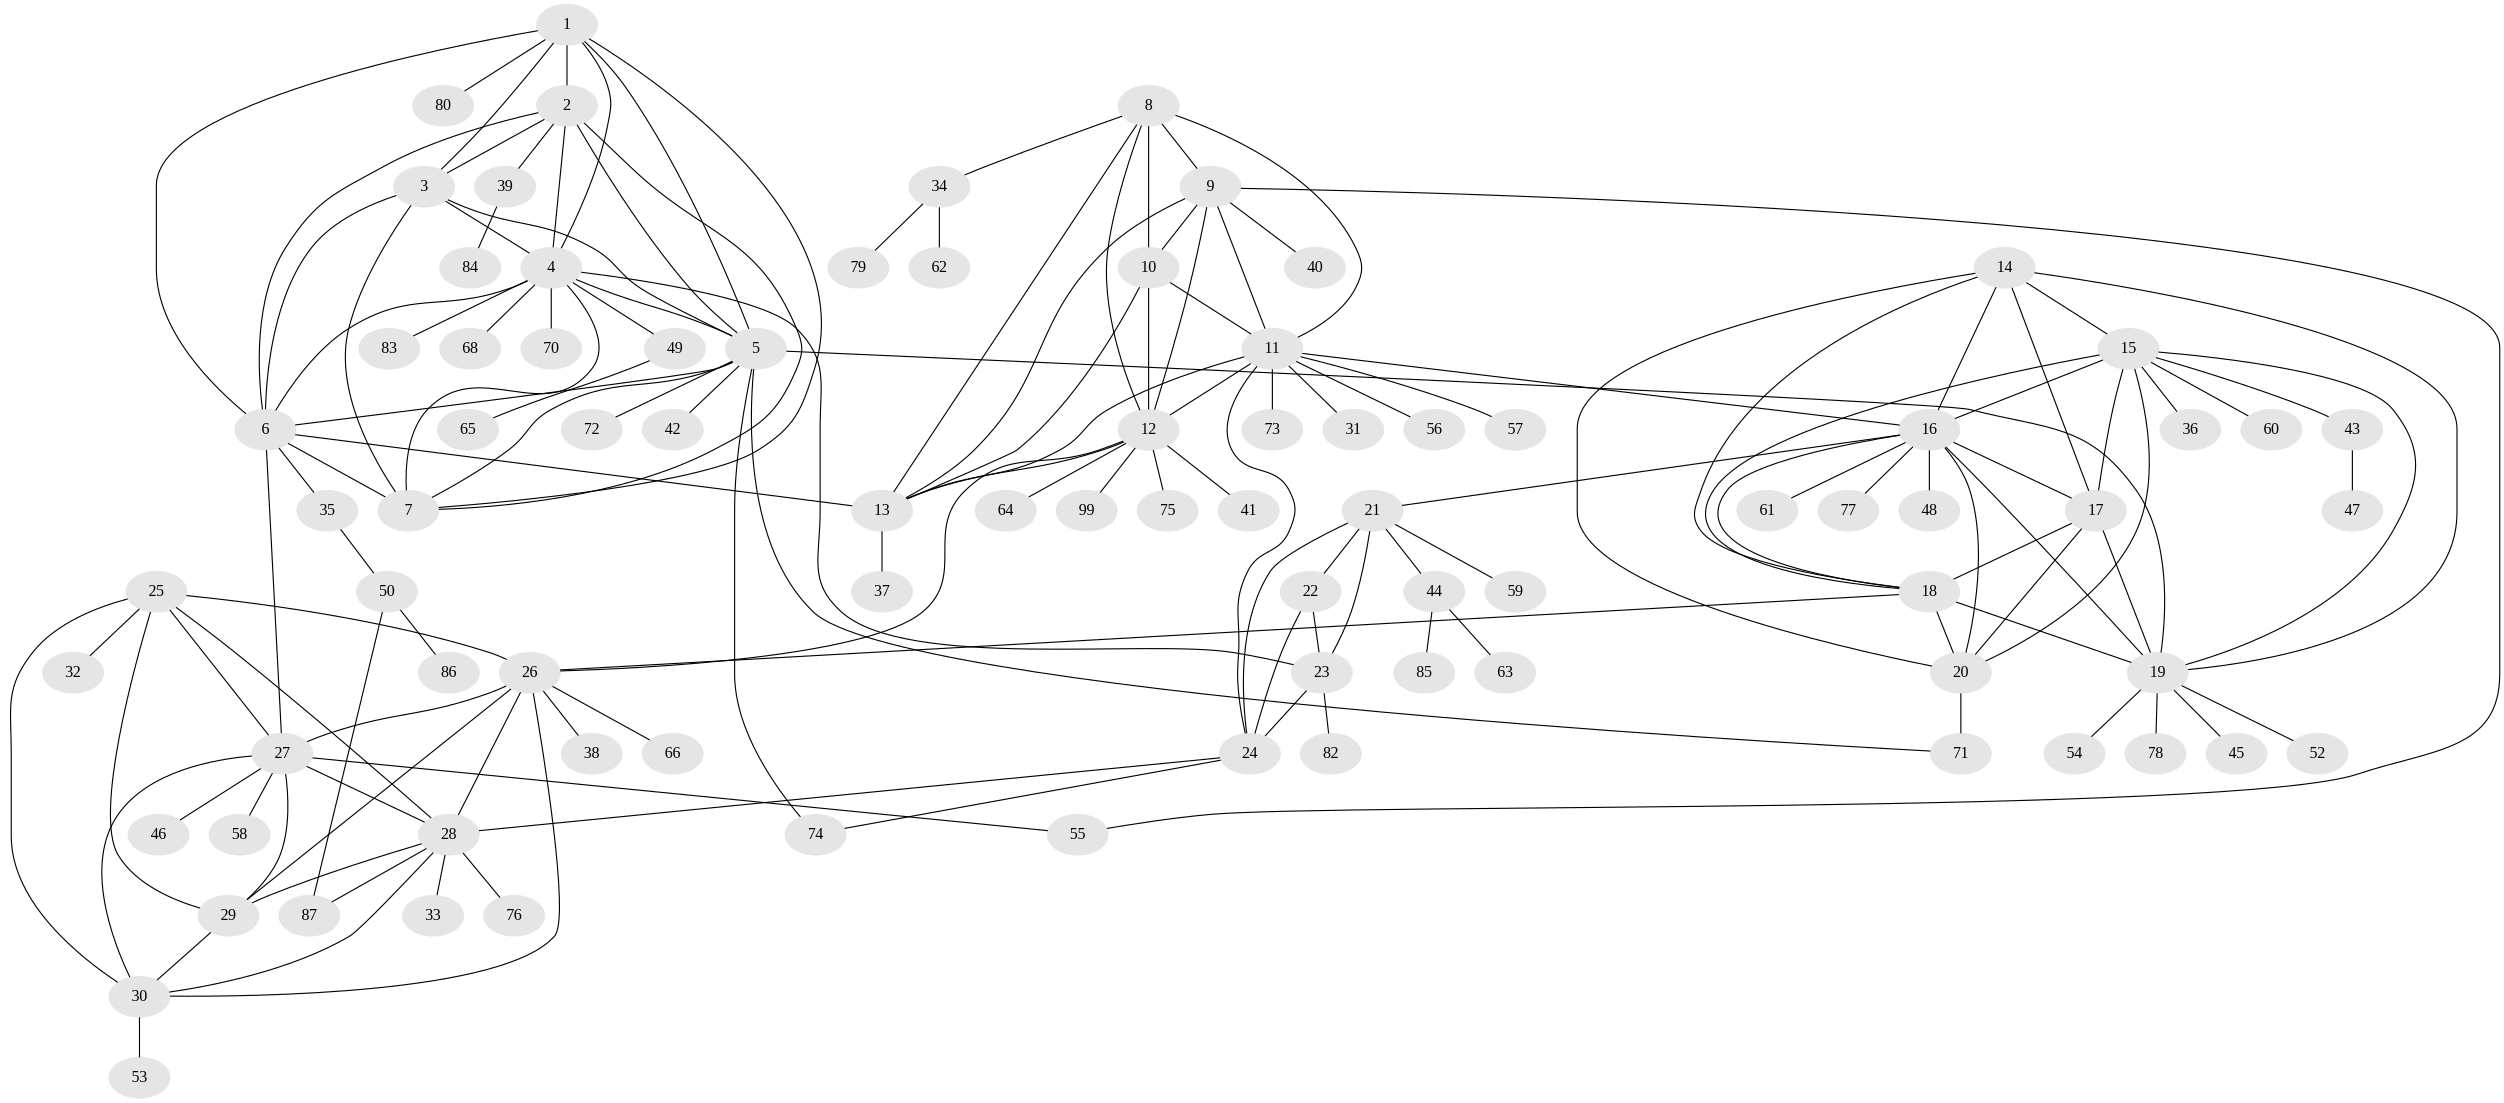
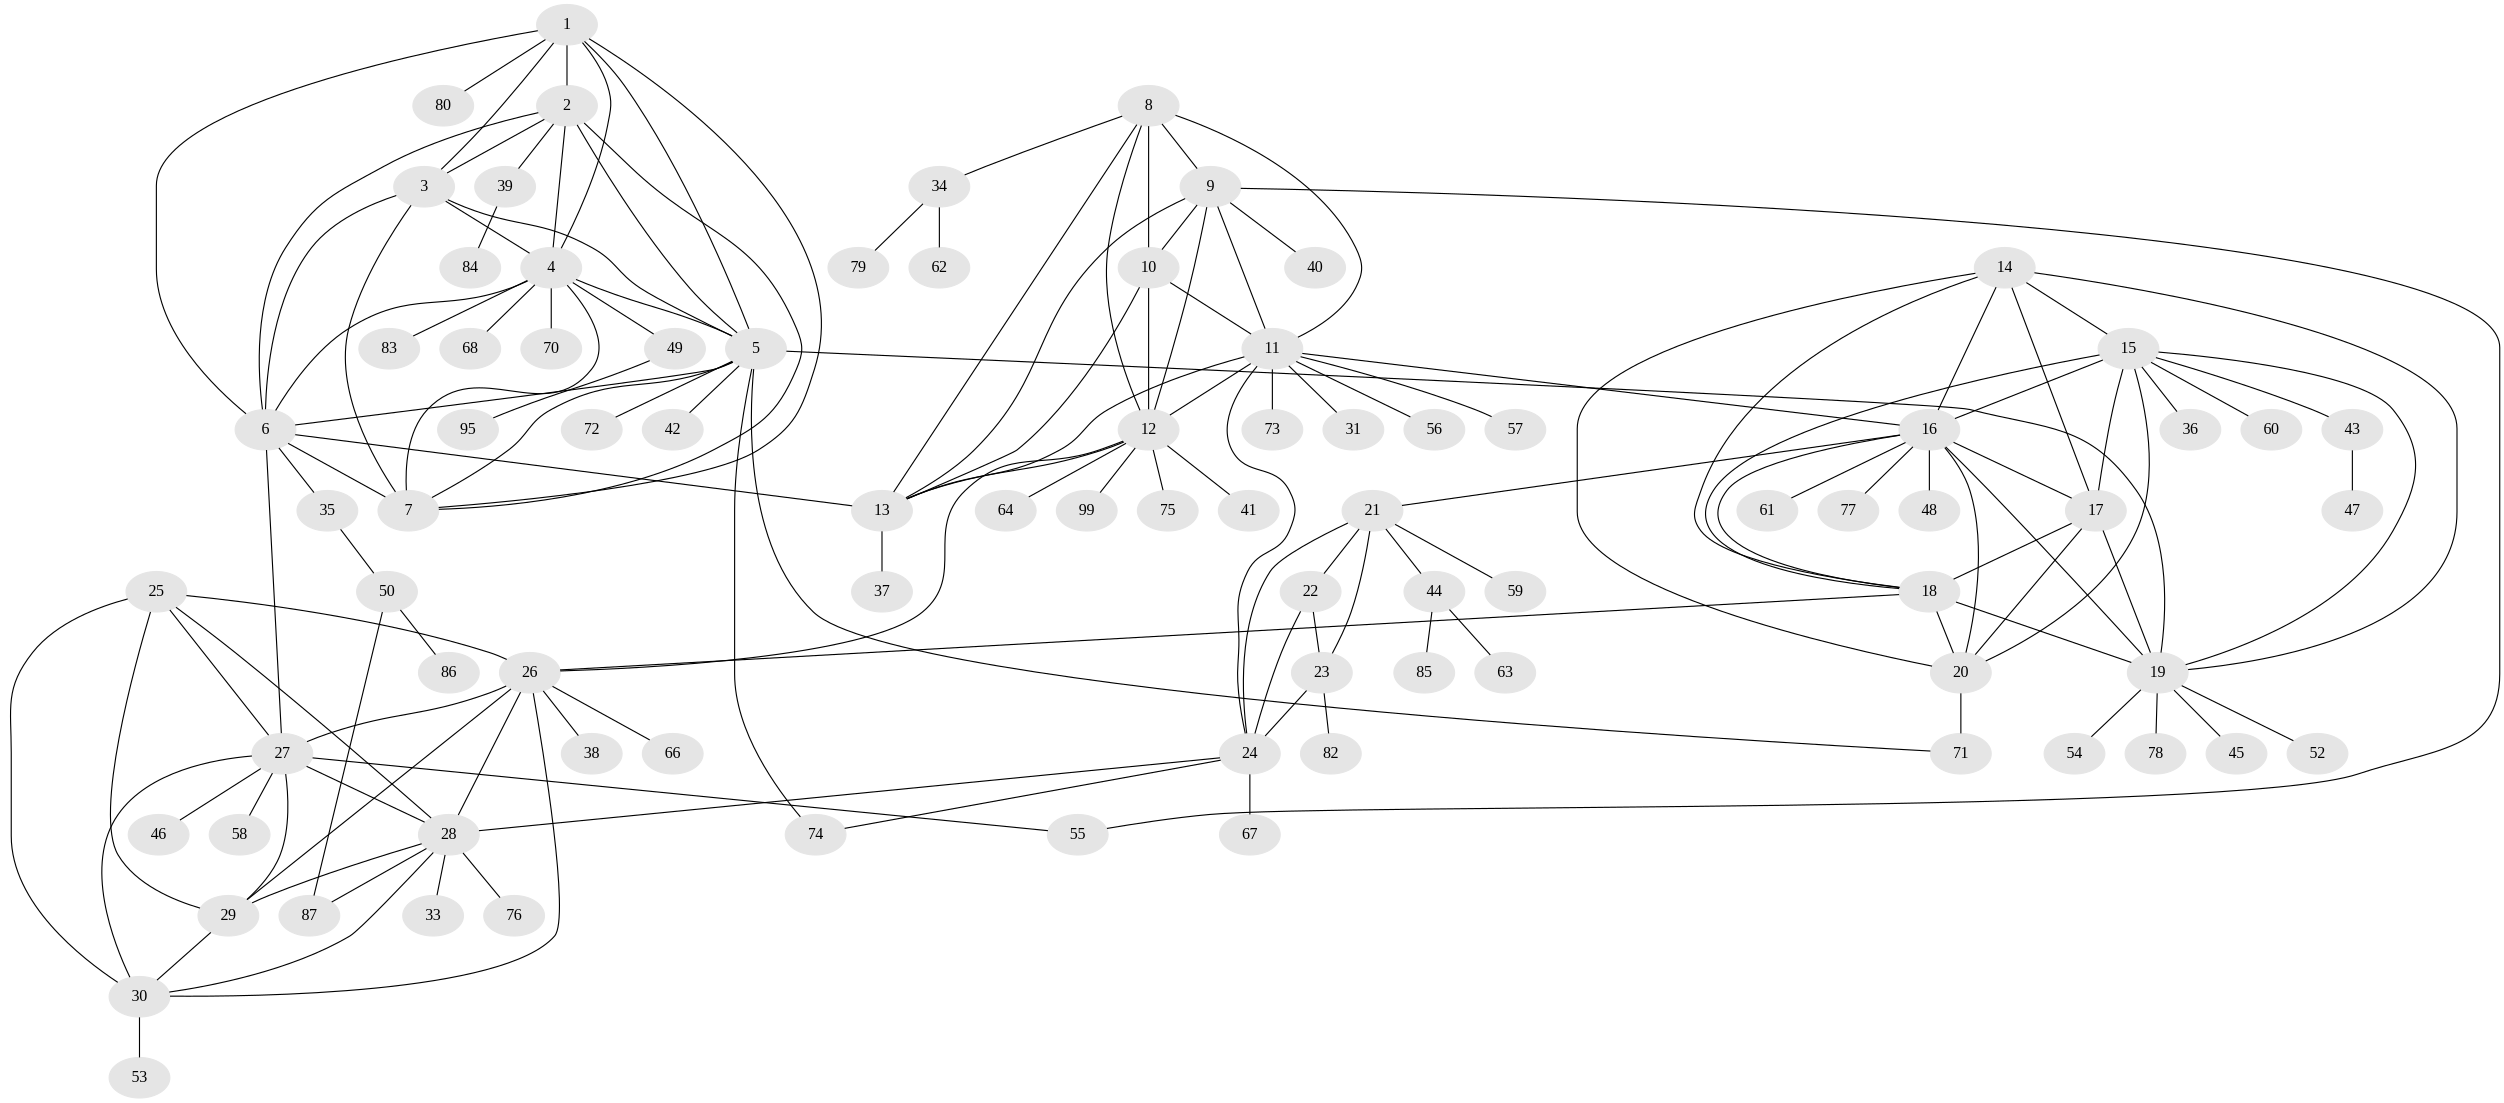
(468, 430) -> (468, 430)
(823, 587) -> none
(73, 673) -> none
none -> (1250, 835)
